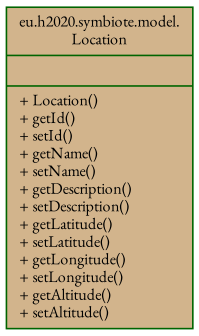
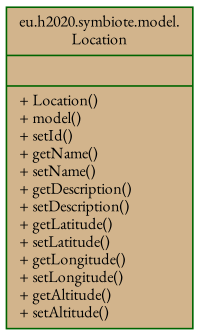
(47, 118) -> (51, 118)
